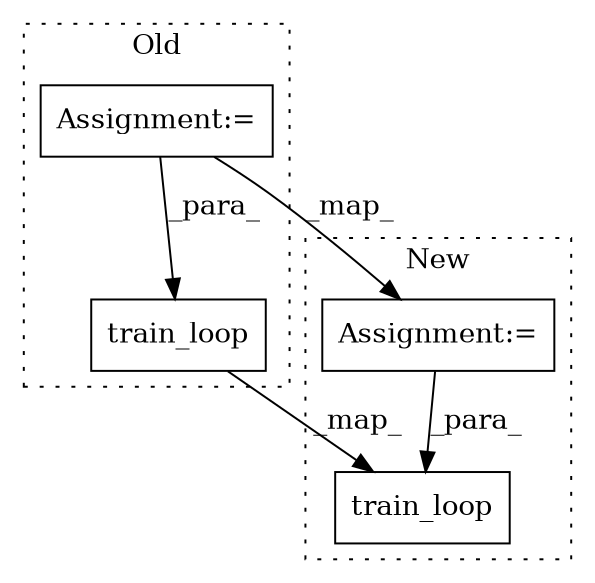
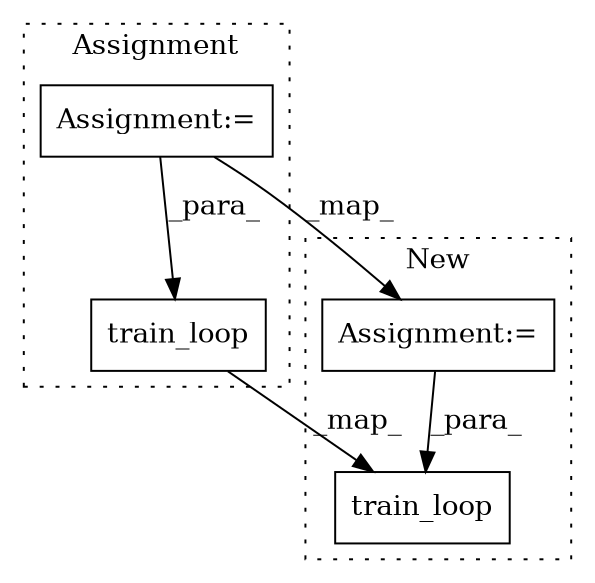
(157, 47) -> (157, 47)
